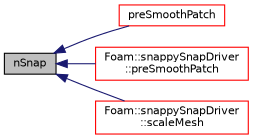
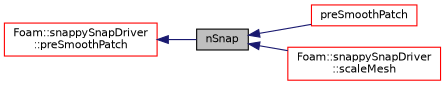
(82, 64) -> (182, 40)
